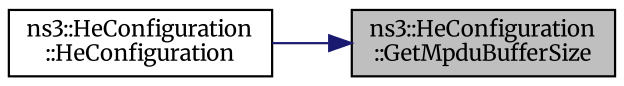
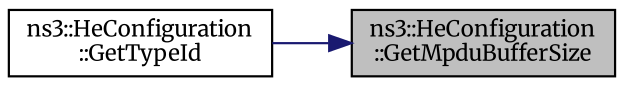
(140, 43) -> (140, 43)
